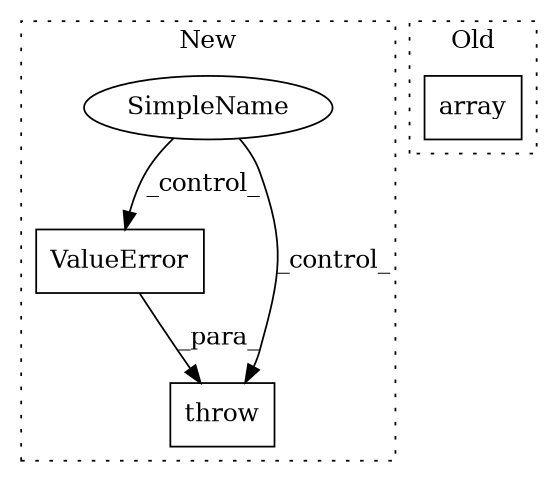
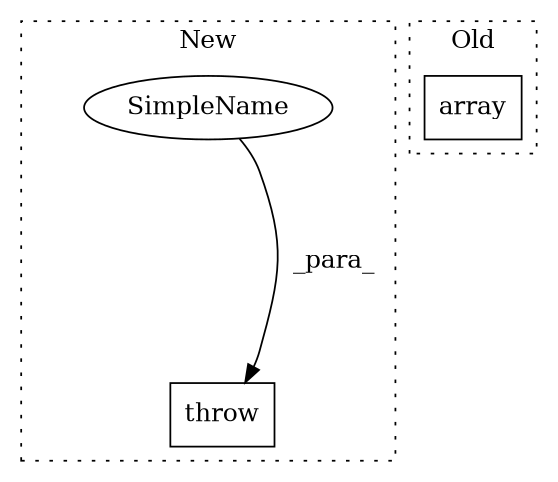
(120, 261) -> none
(334, 261) -> (334, 261)
